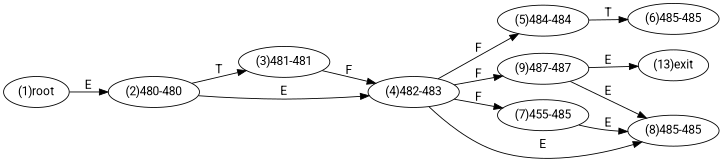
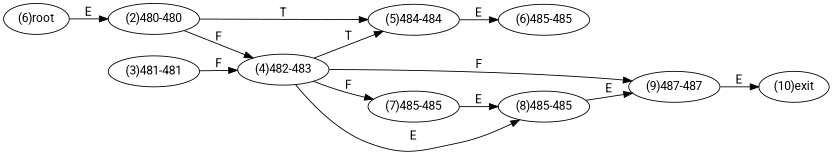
(608, 13) -> (479, 13)
(478, 49) -> (349, 37)
(673, 65) -> (794, 87)
(215, 78) -> (279, 19)
(36, 92) -> (36, 19)
(284, 92) -> (219, 37)
(604, 98) -> (605, 97)
(543, 115) -> (414, 107)
